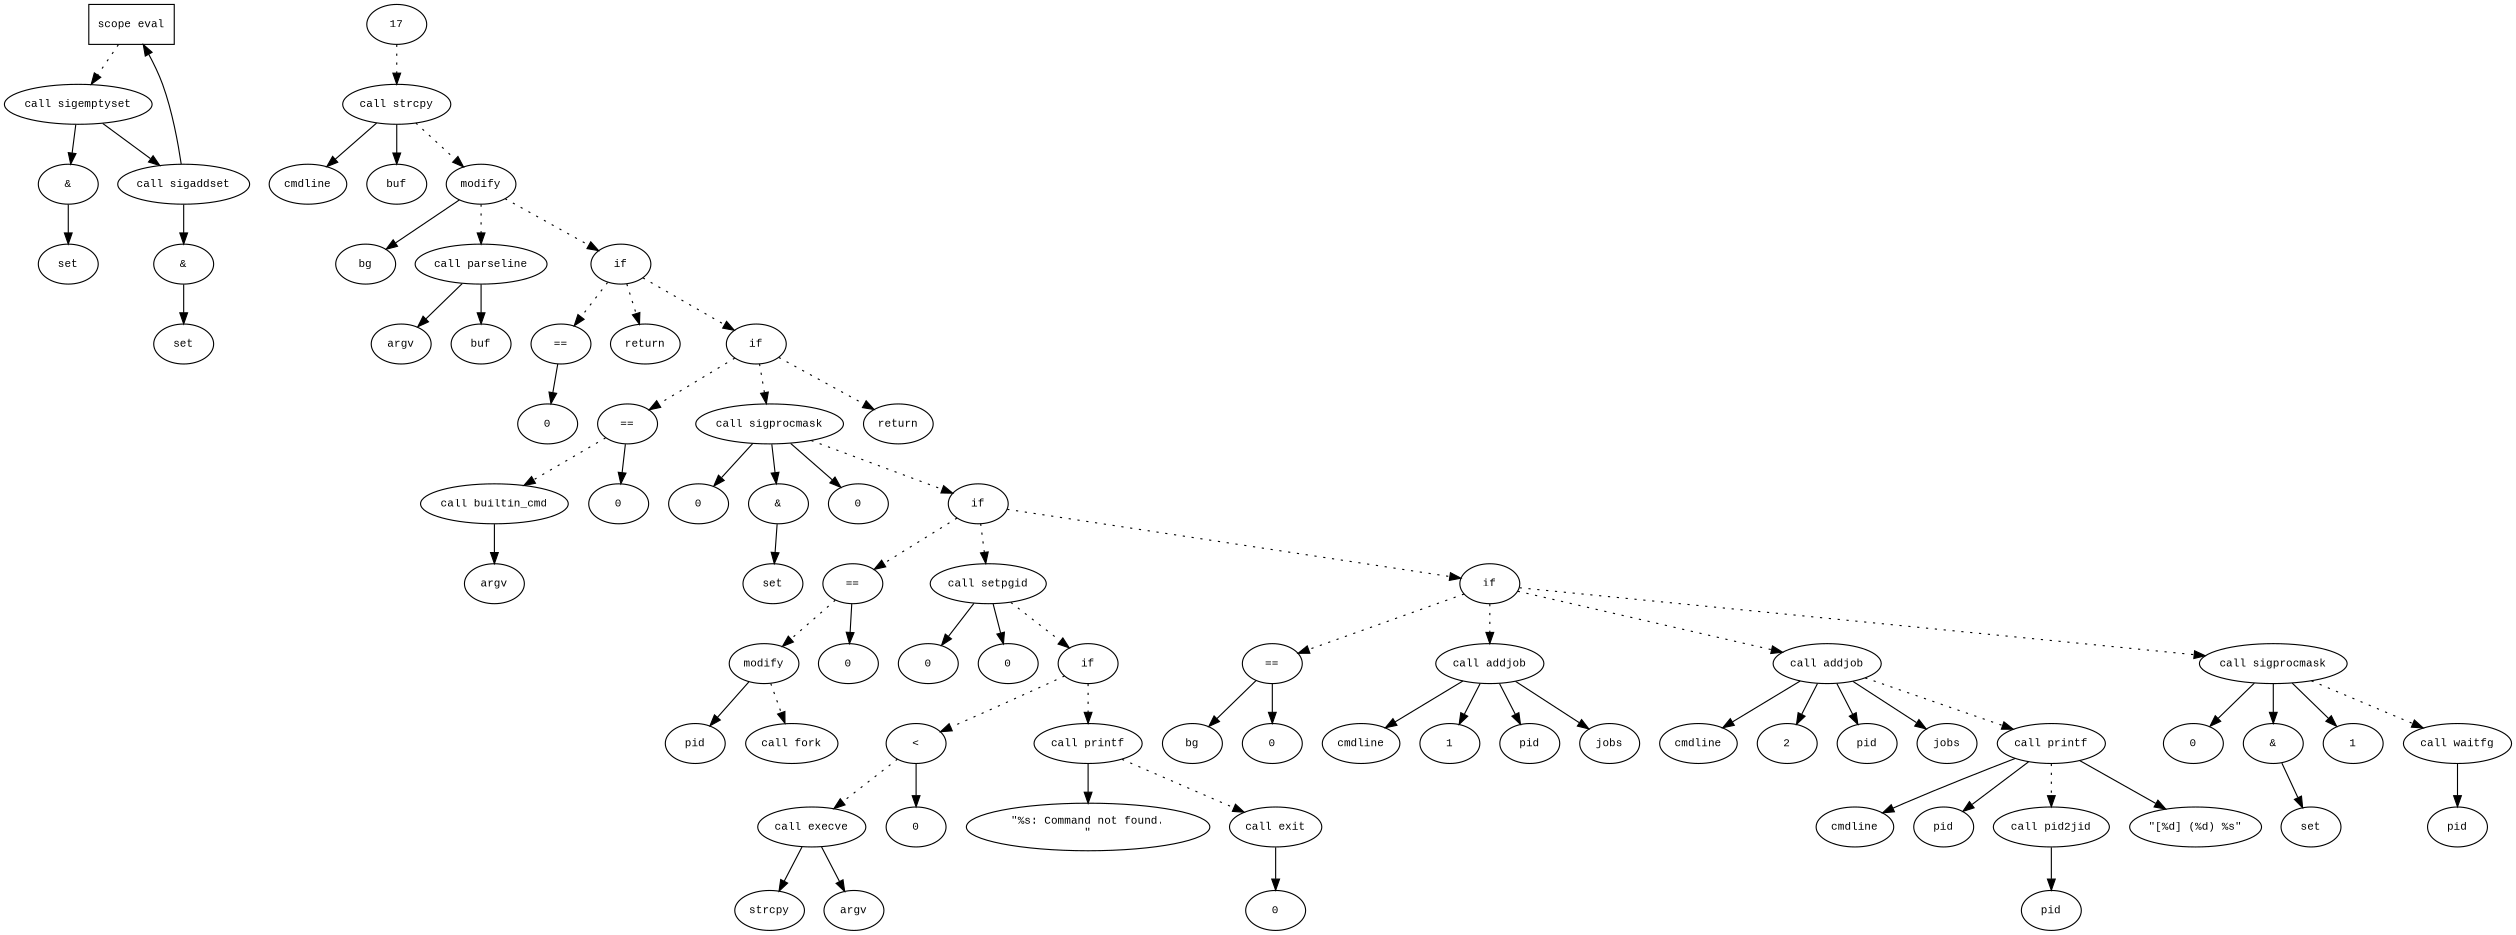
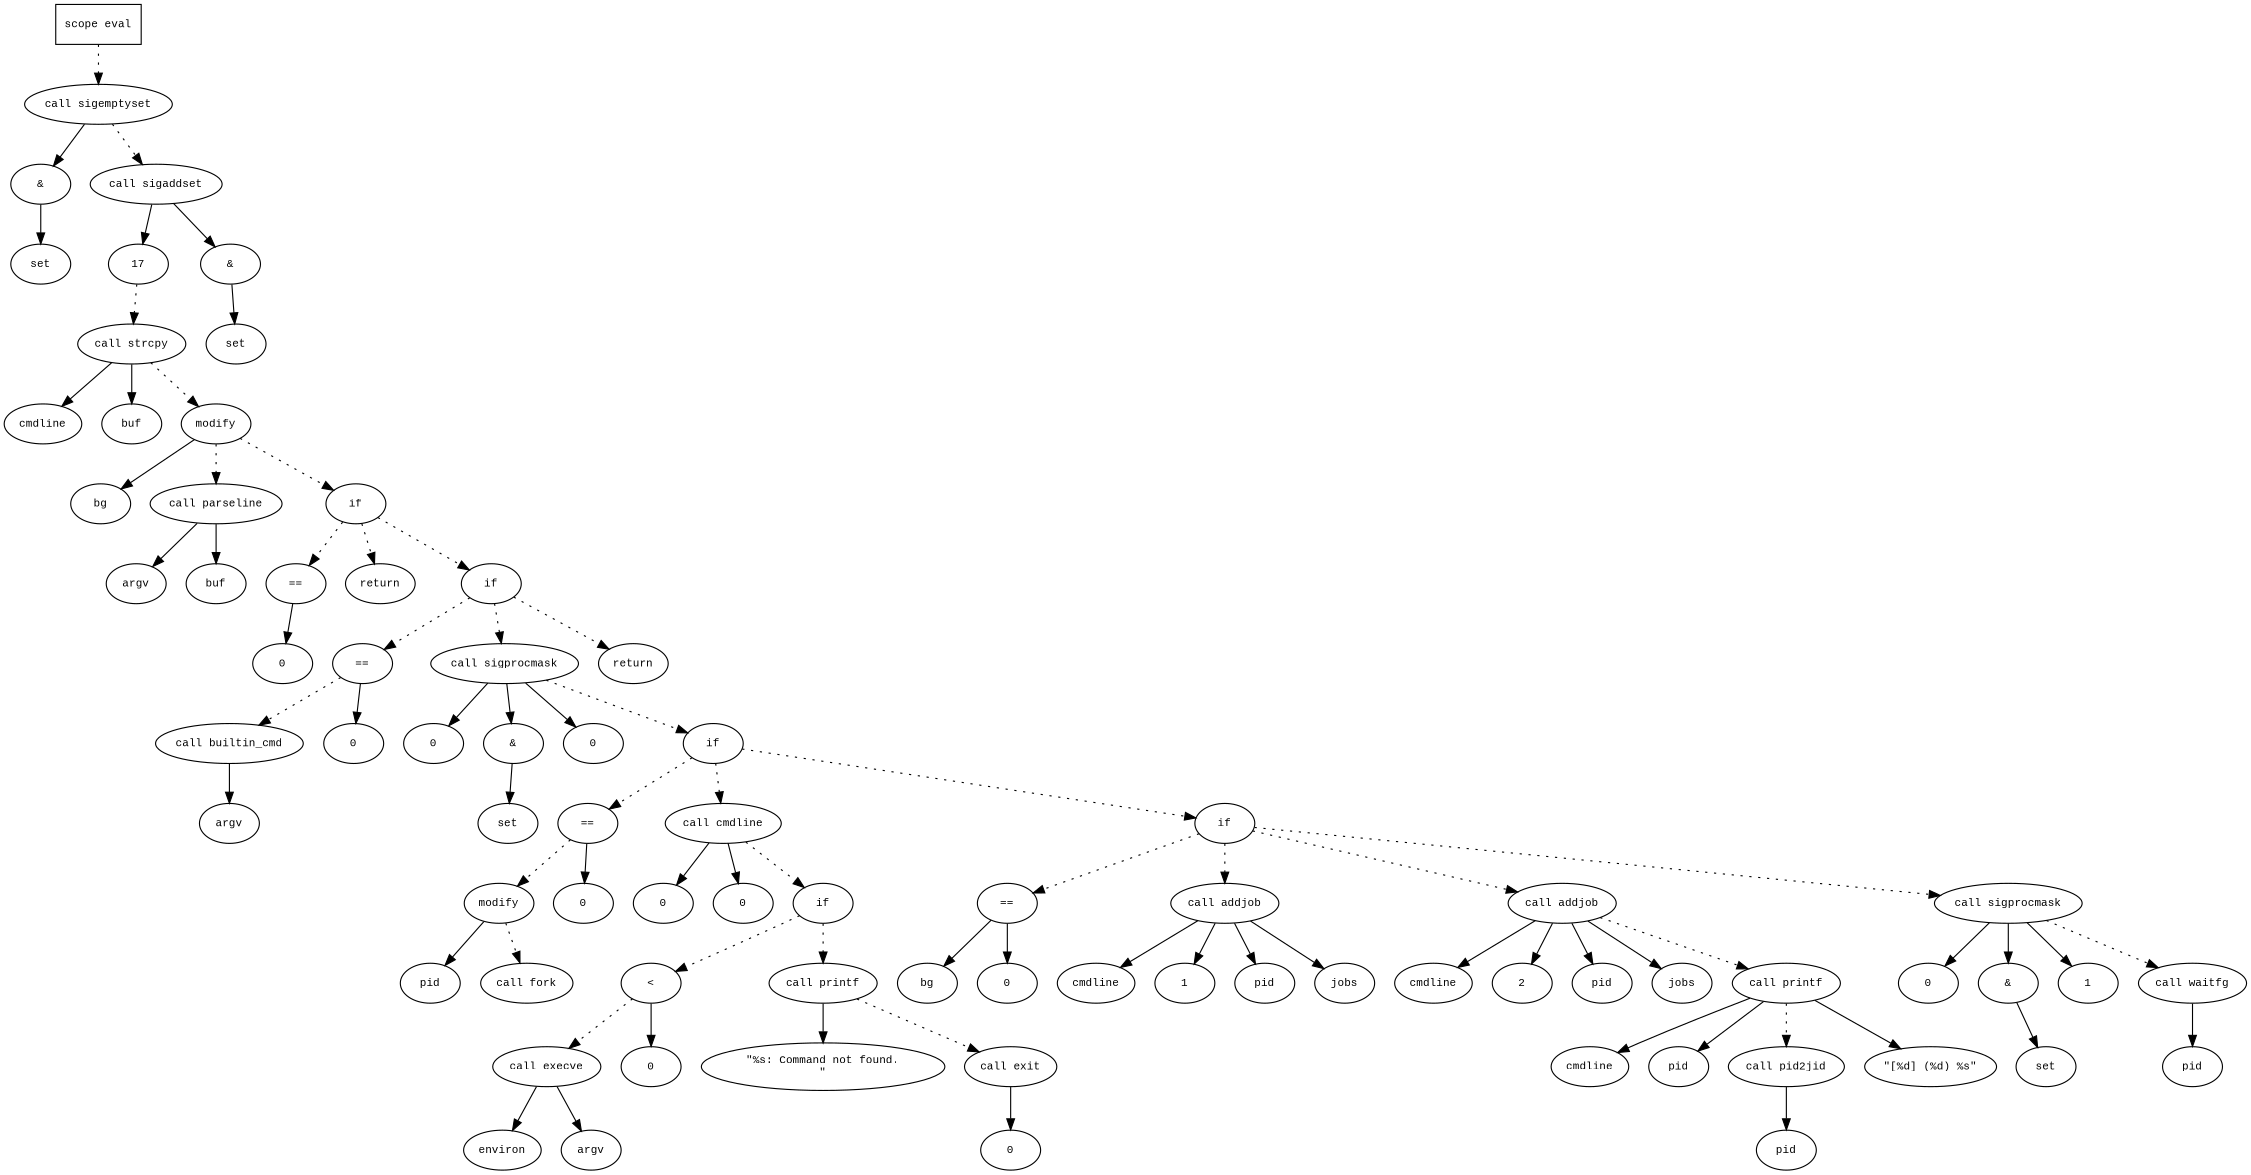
(170, 108) -> (149, 219)
(127, 141) -> (124, 140)
(988, 584) -> (723, 823)
(770, 910) -> (502, 1150)
